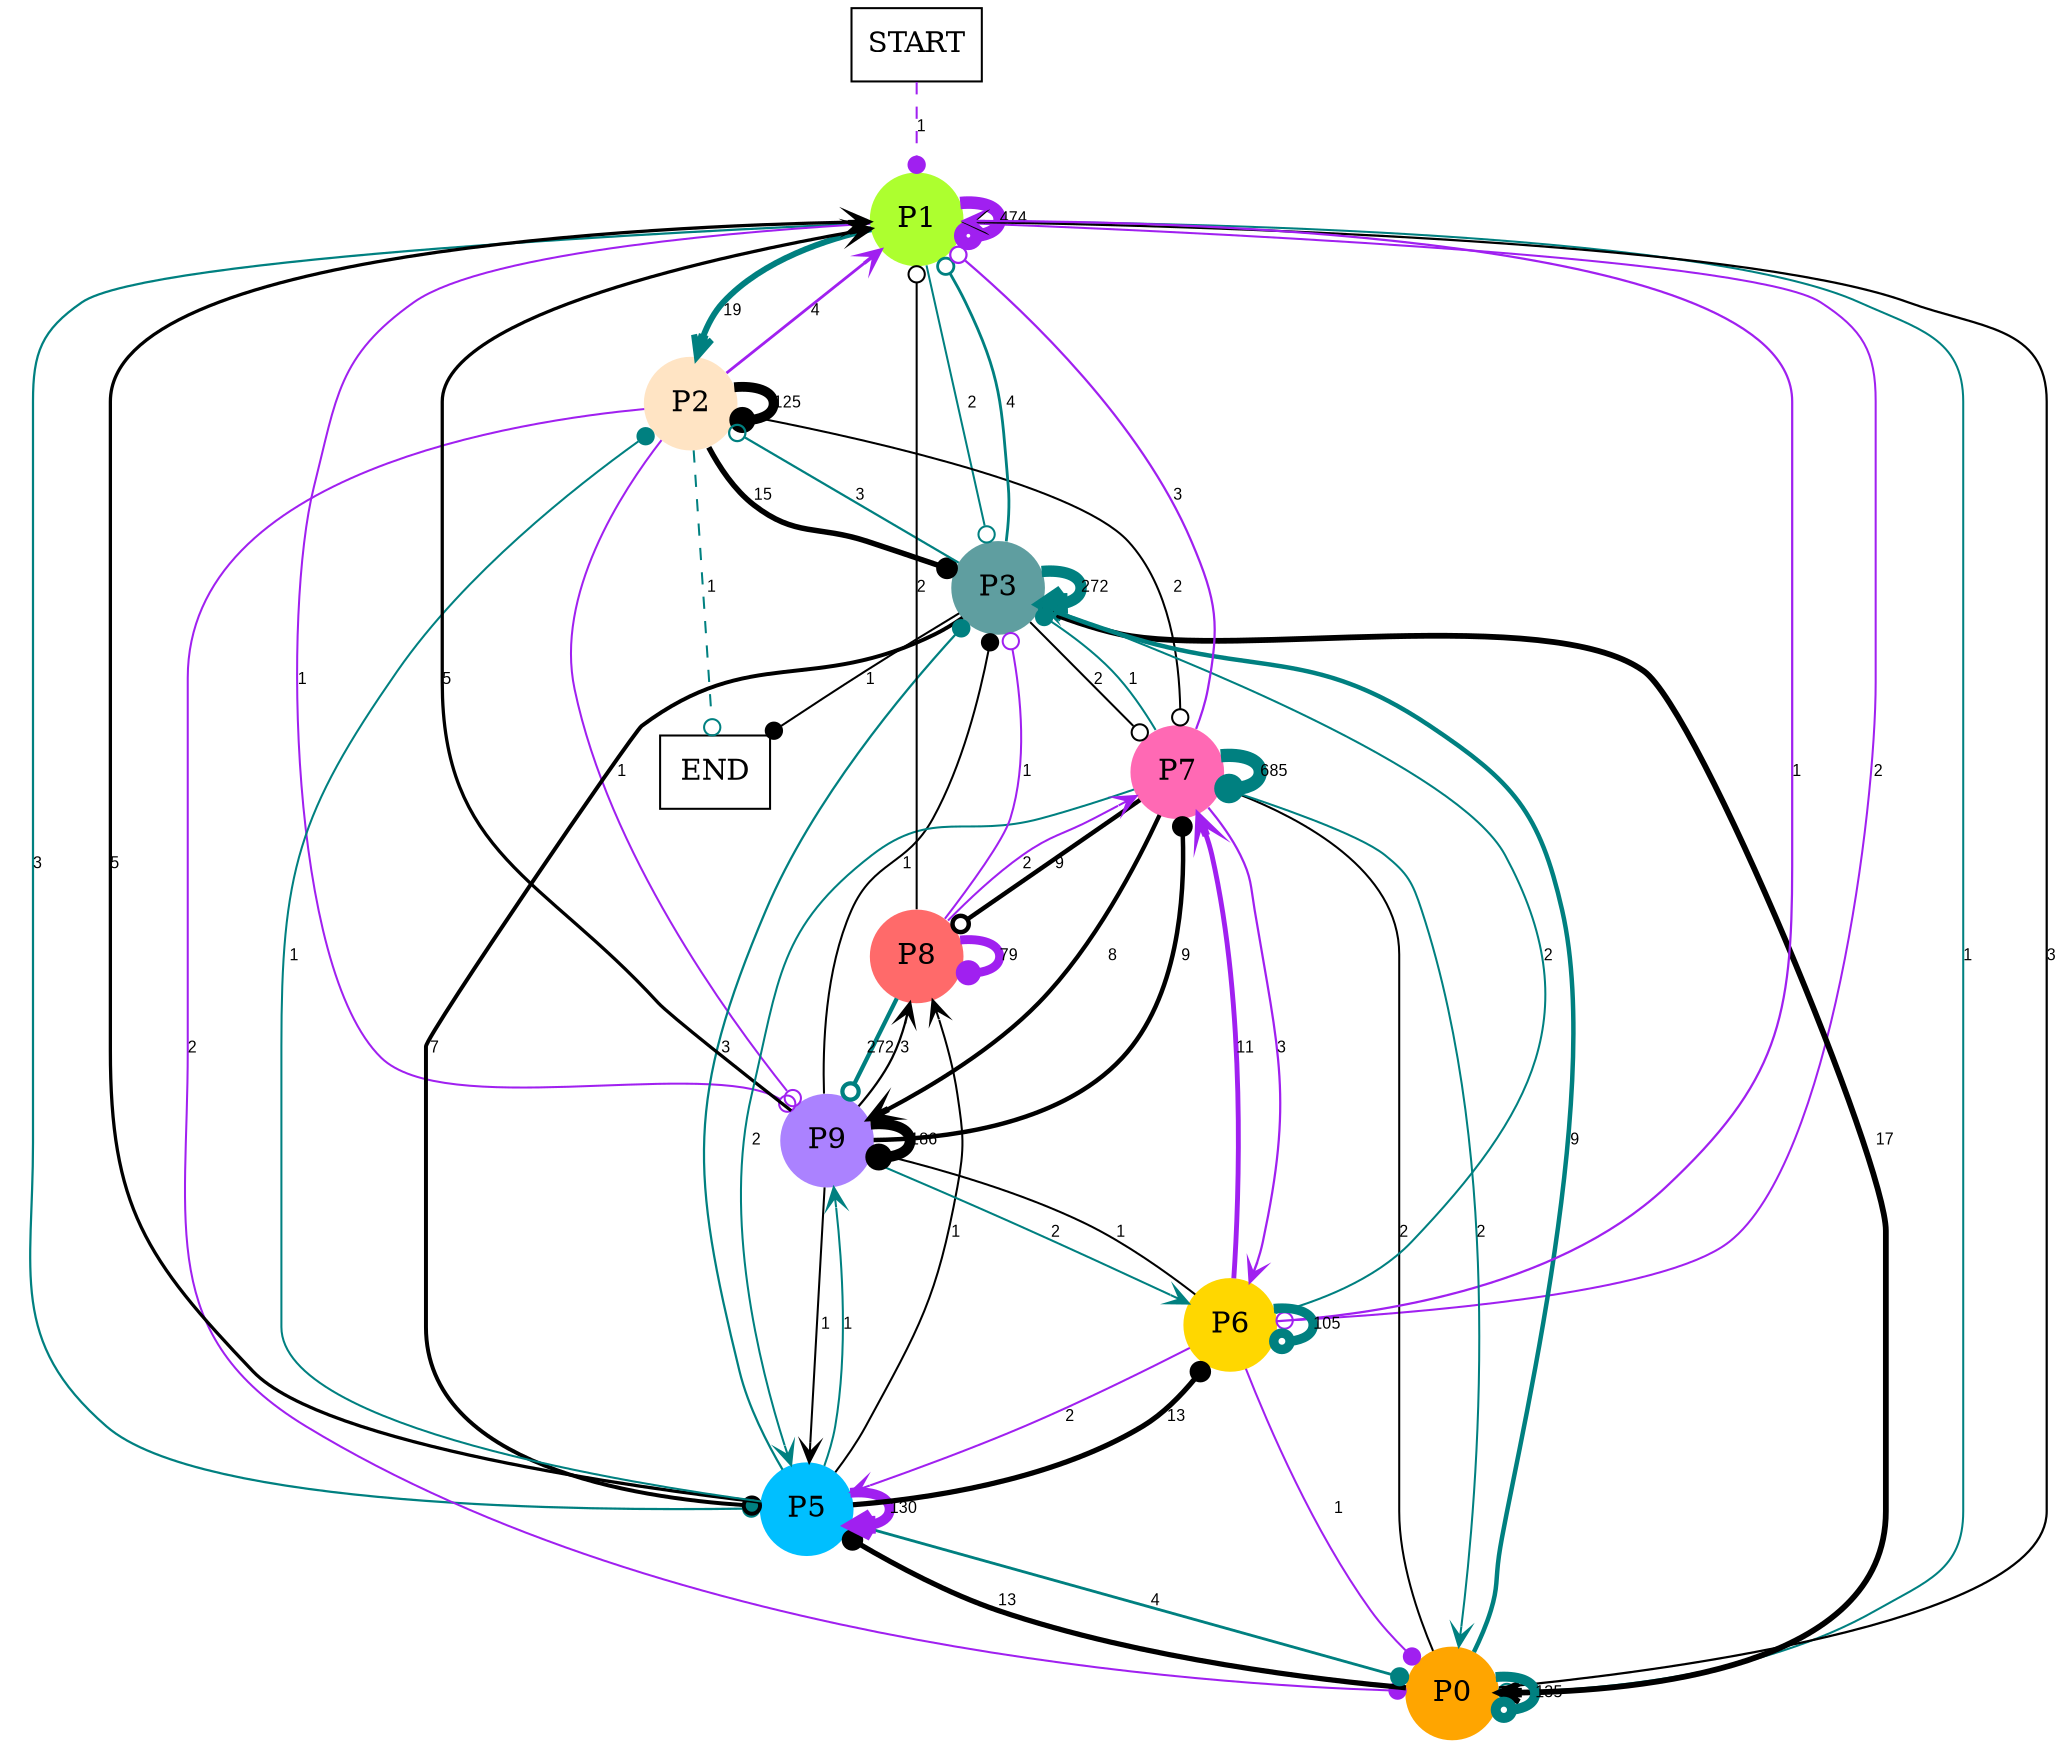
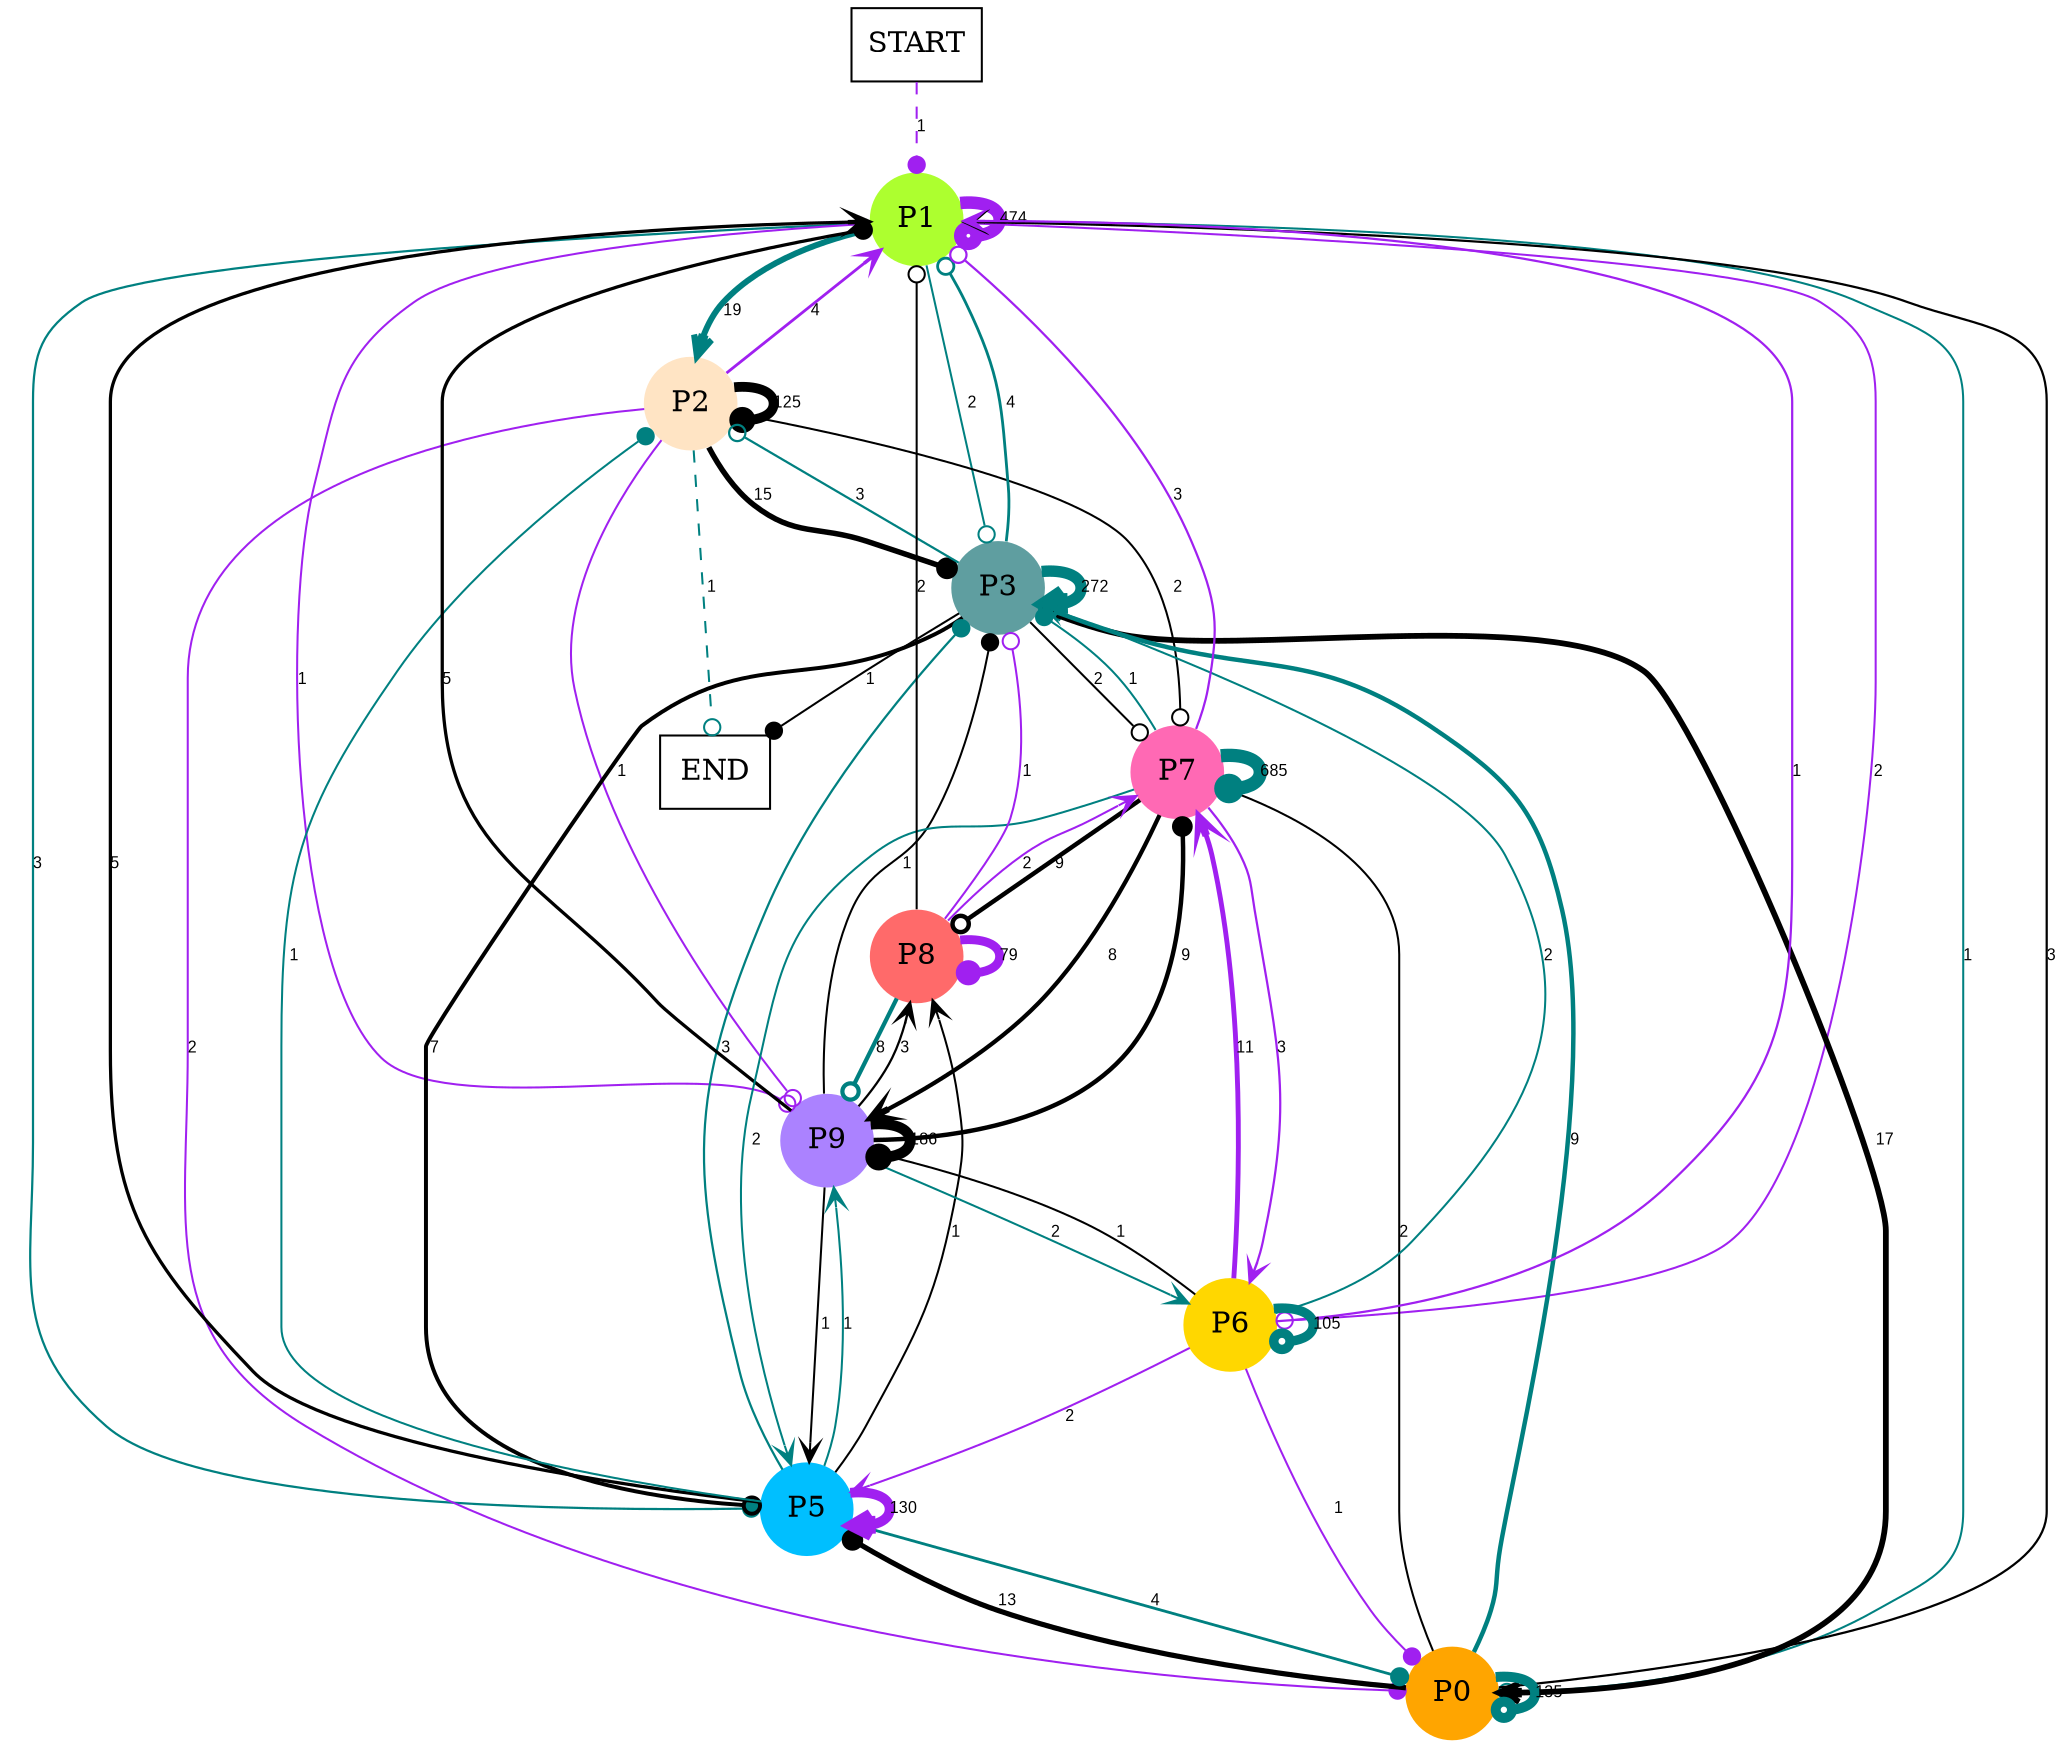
(442, 565) -> (442, 565)
(881, 1049) -> (881, 1049)
(1469, 1144) -> none
(1037, 1472) -> none
